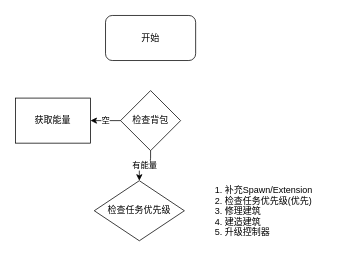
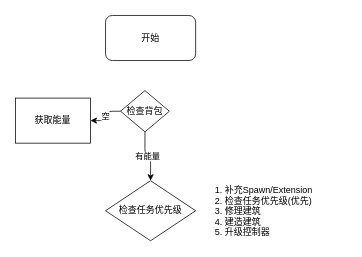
(150, 120) -> (145, 111)
(139, 210) -> (150, 210)
